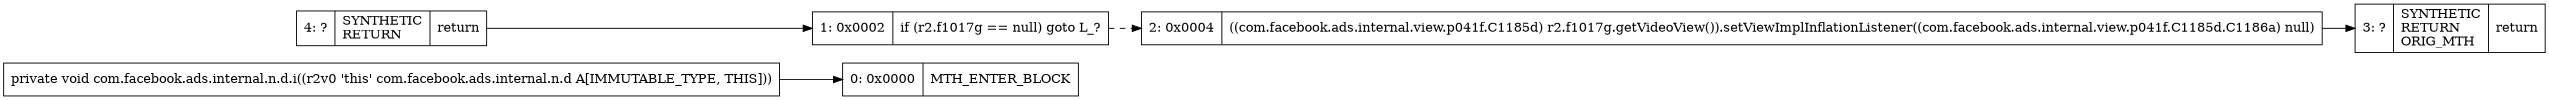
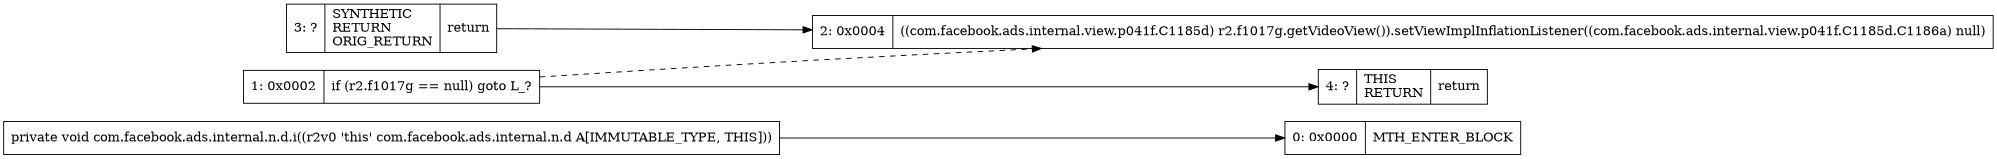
(382, 21) -> (1381, 80)
(645, 28) -> (924, 87)
(2334, 28) -> (650, 29)
(2438, 42) -> (382, 42)
